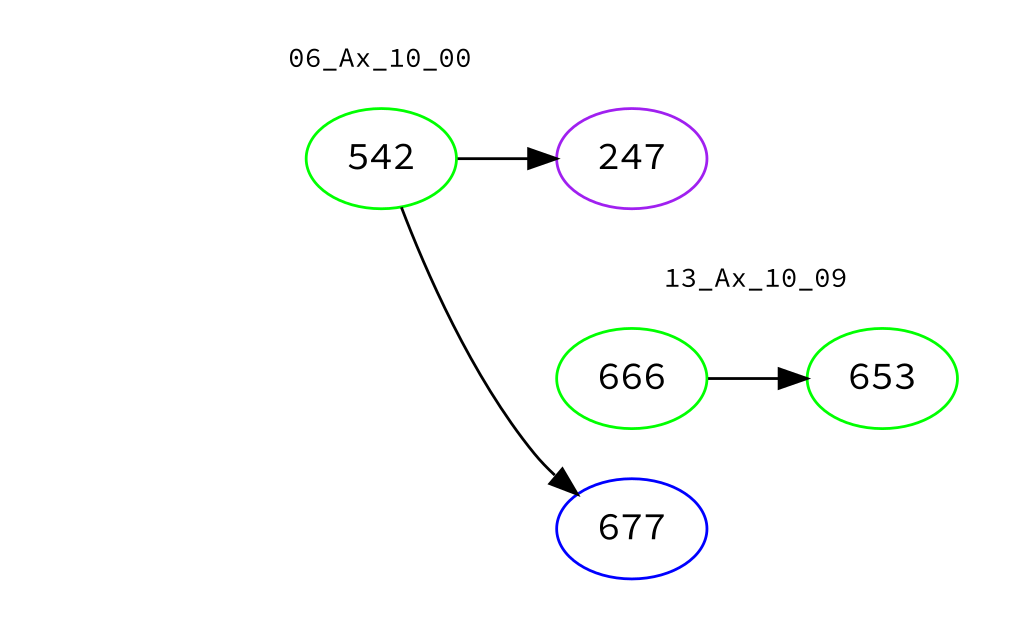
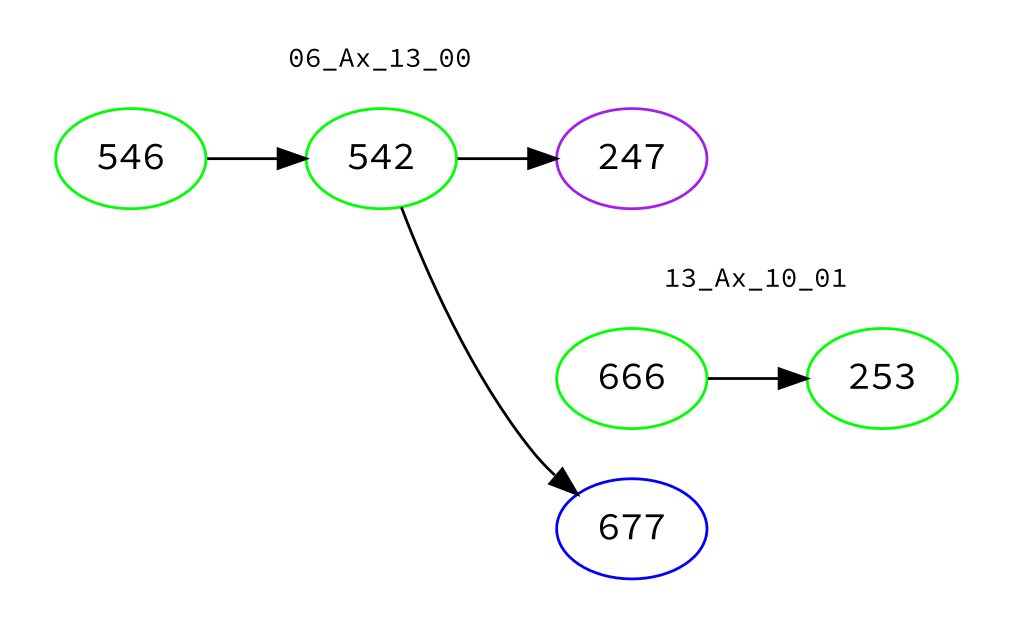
(381, 60) -> (381, 60)
none -> (131, 159)
(757, 280) -> (757, 280)
(882, 379) -> (882, 379)
